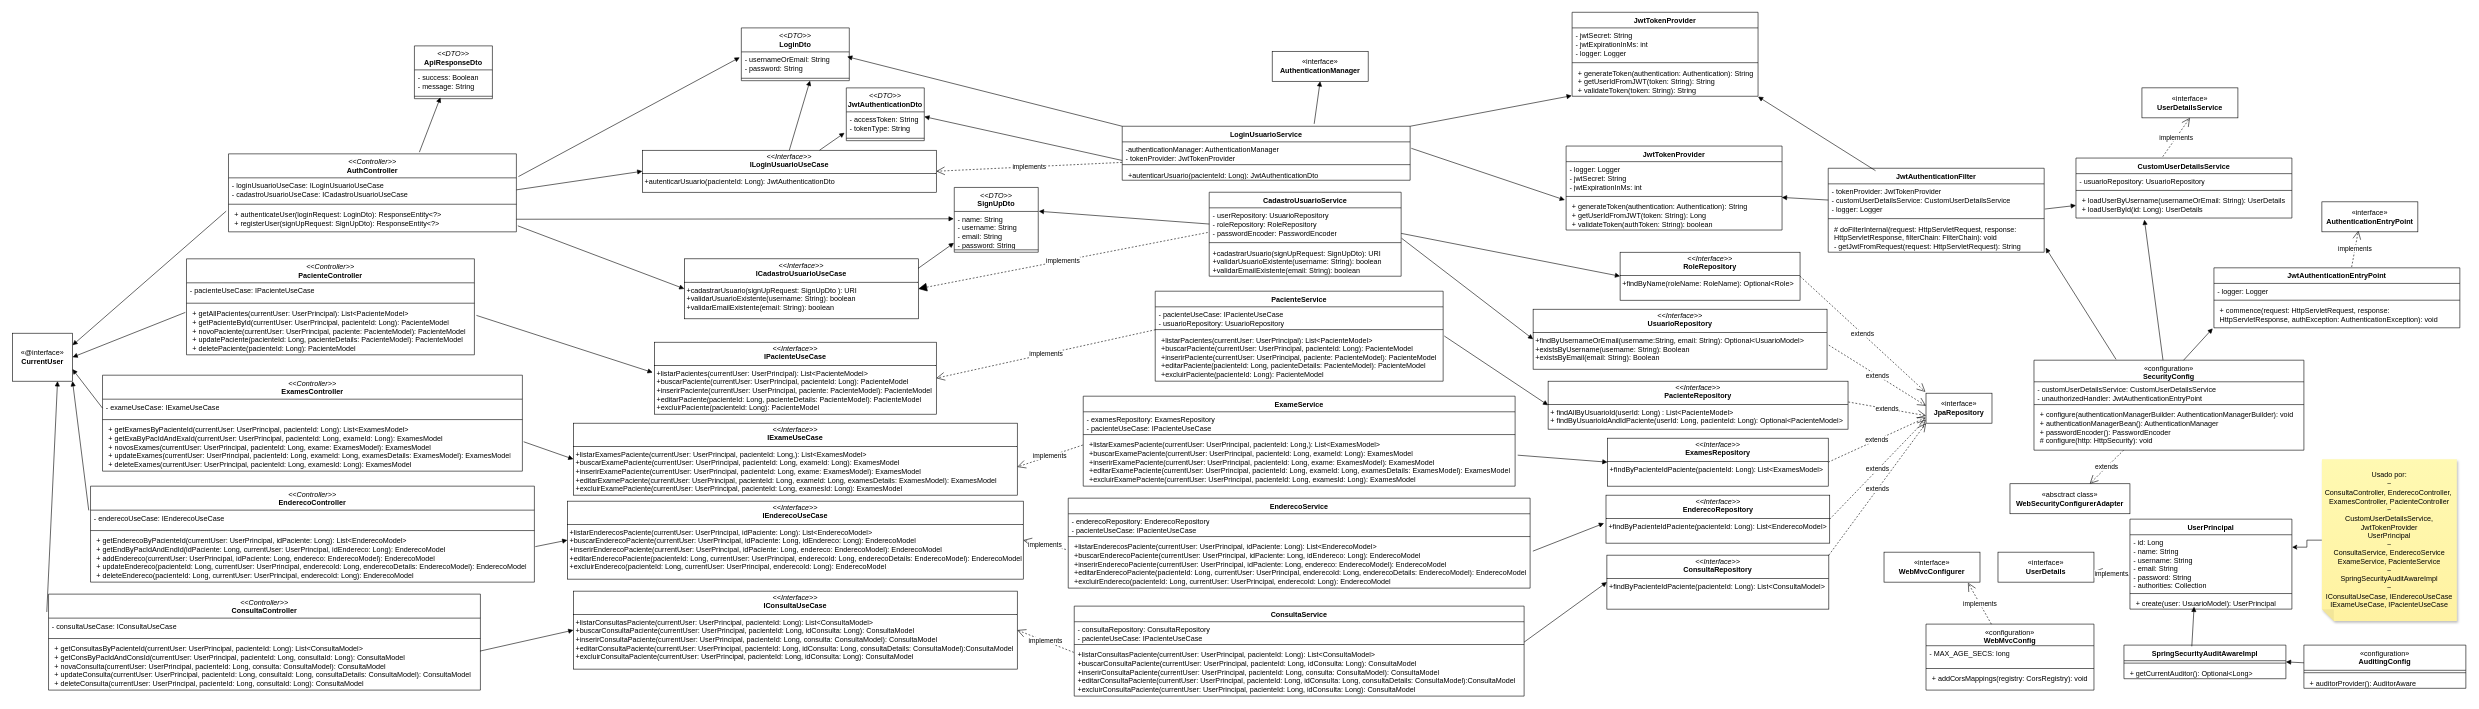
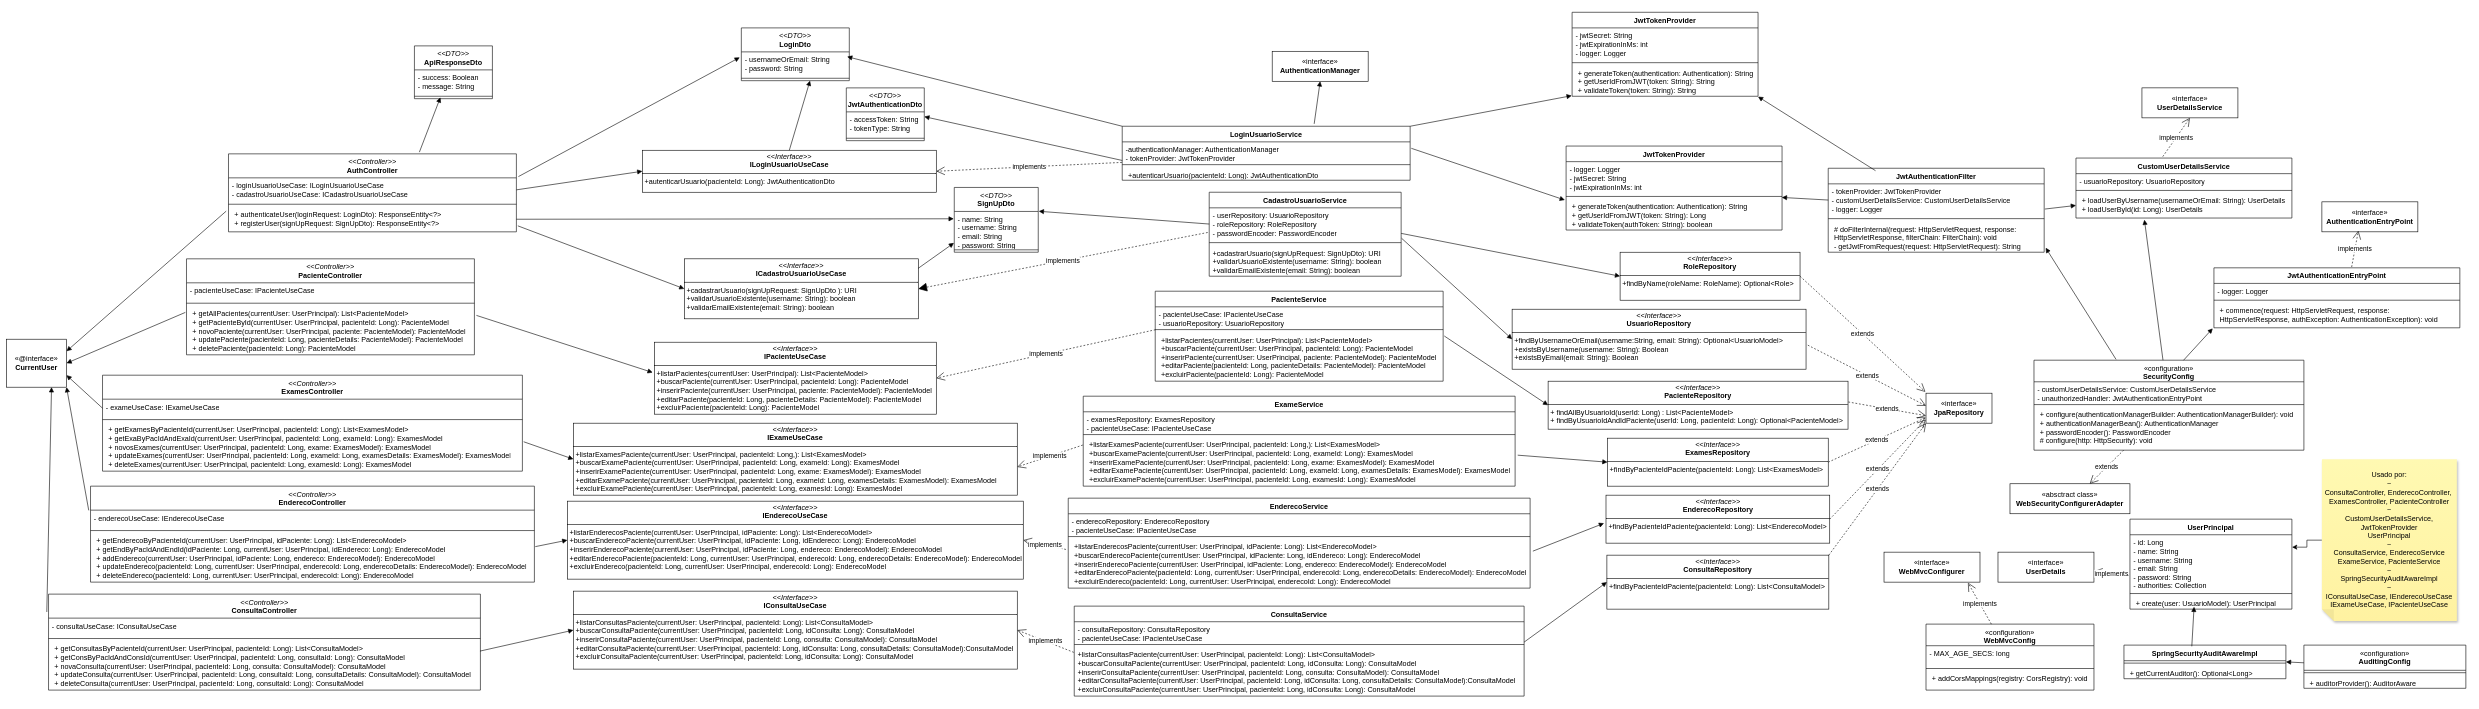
(830, 143) -> none
(1680, 339) -> (1659, 339)
(42, 357) -> (36, 363)
